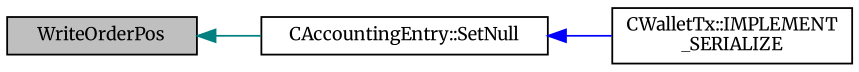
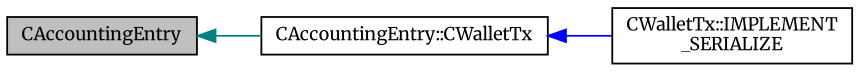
(102, 36) -> (102, 36)
(405, 36) -> (405, 36)
